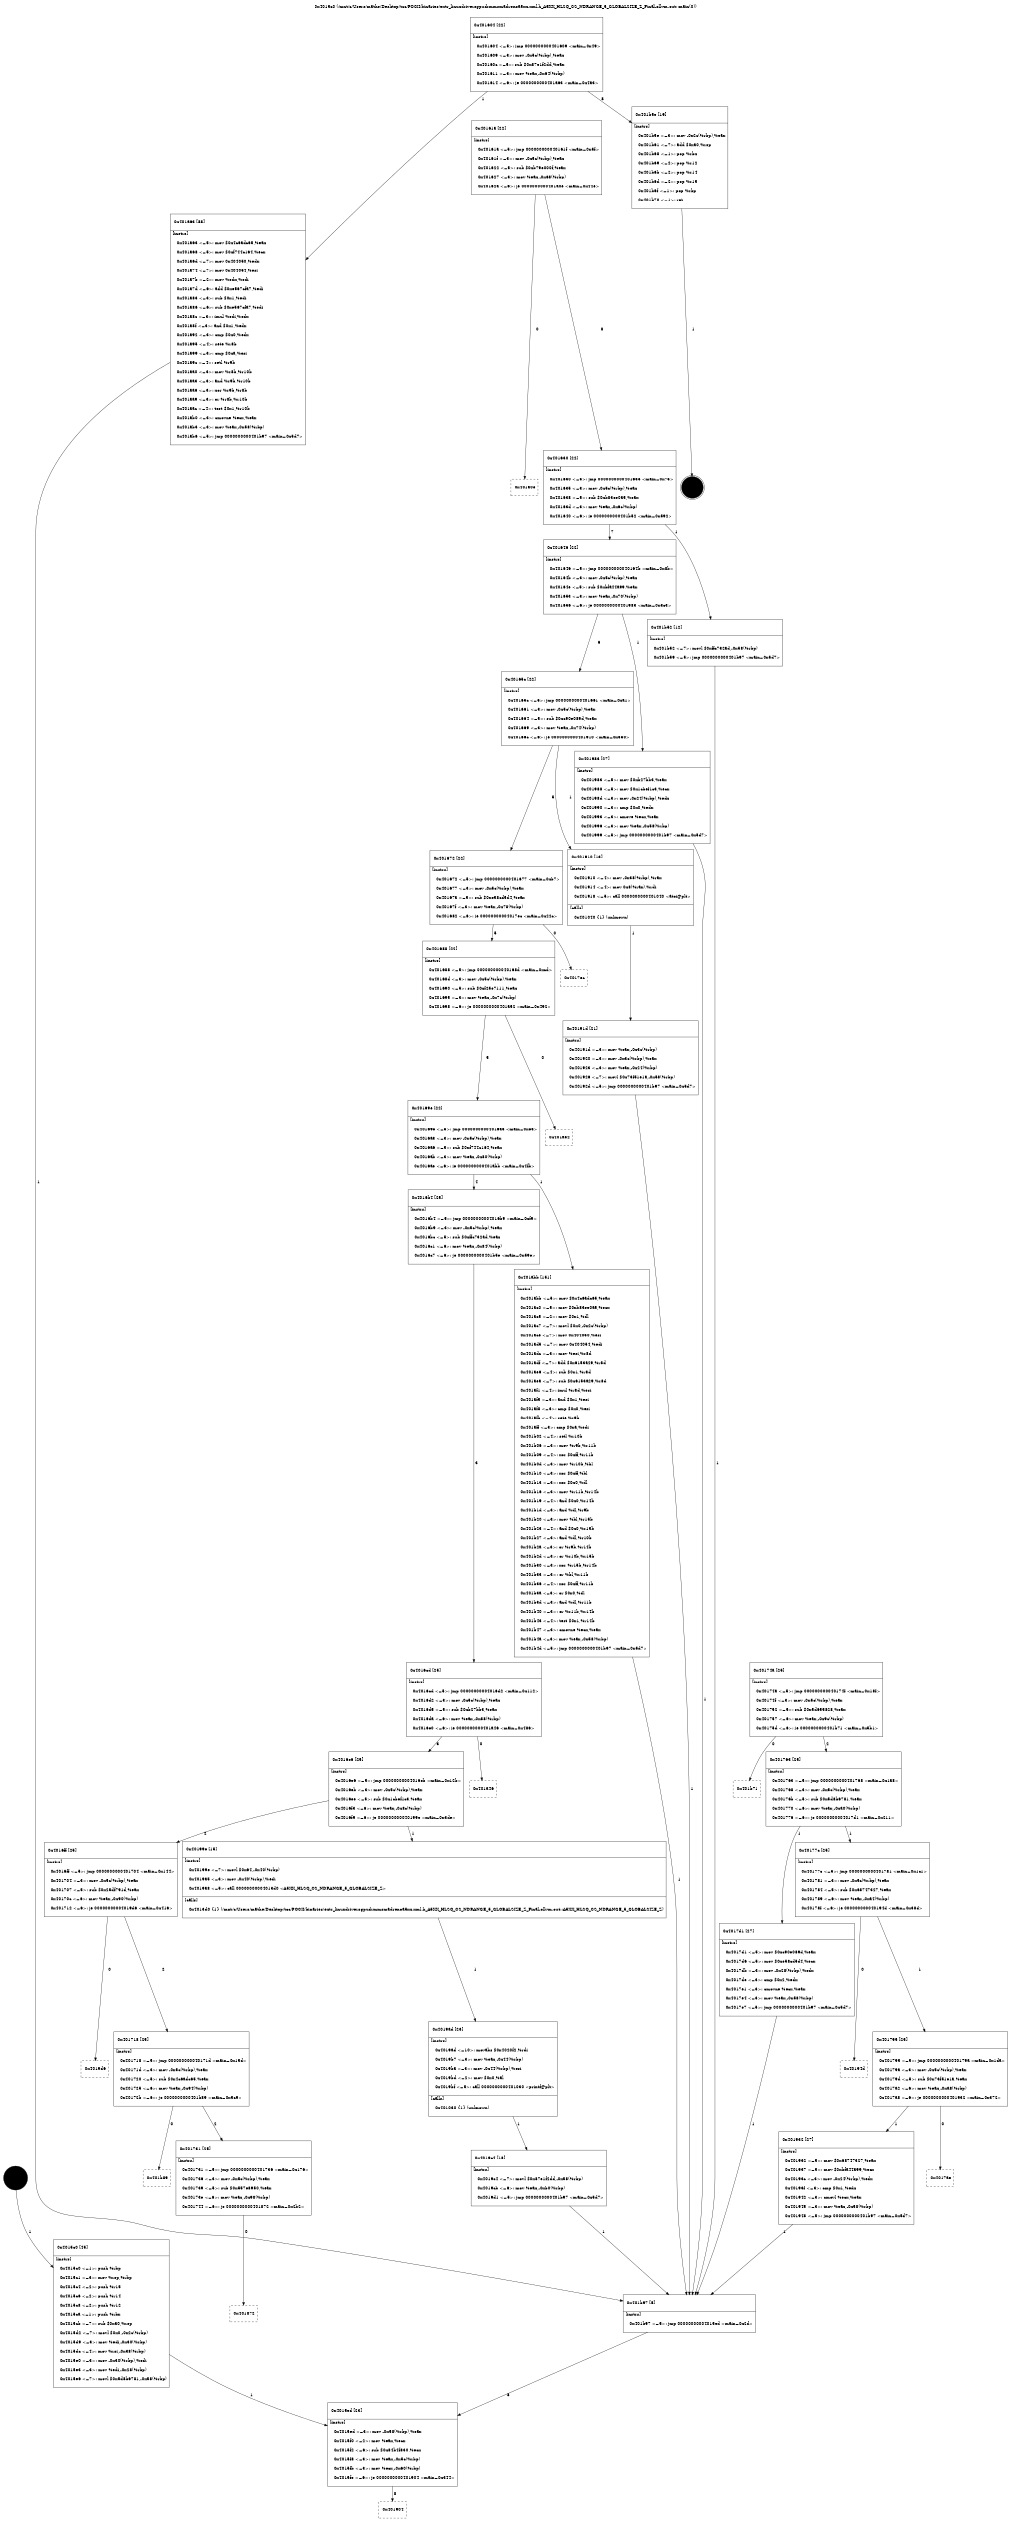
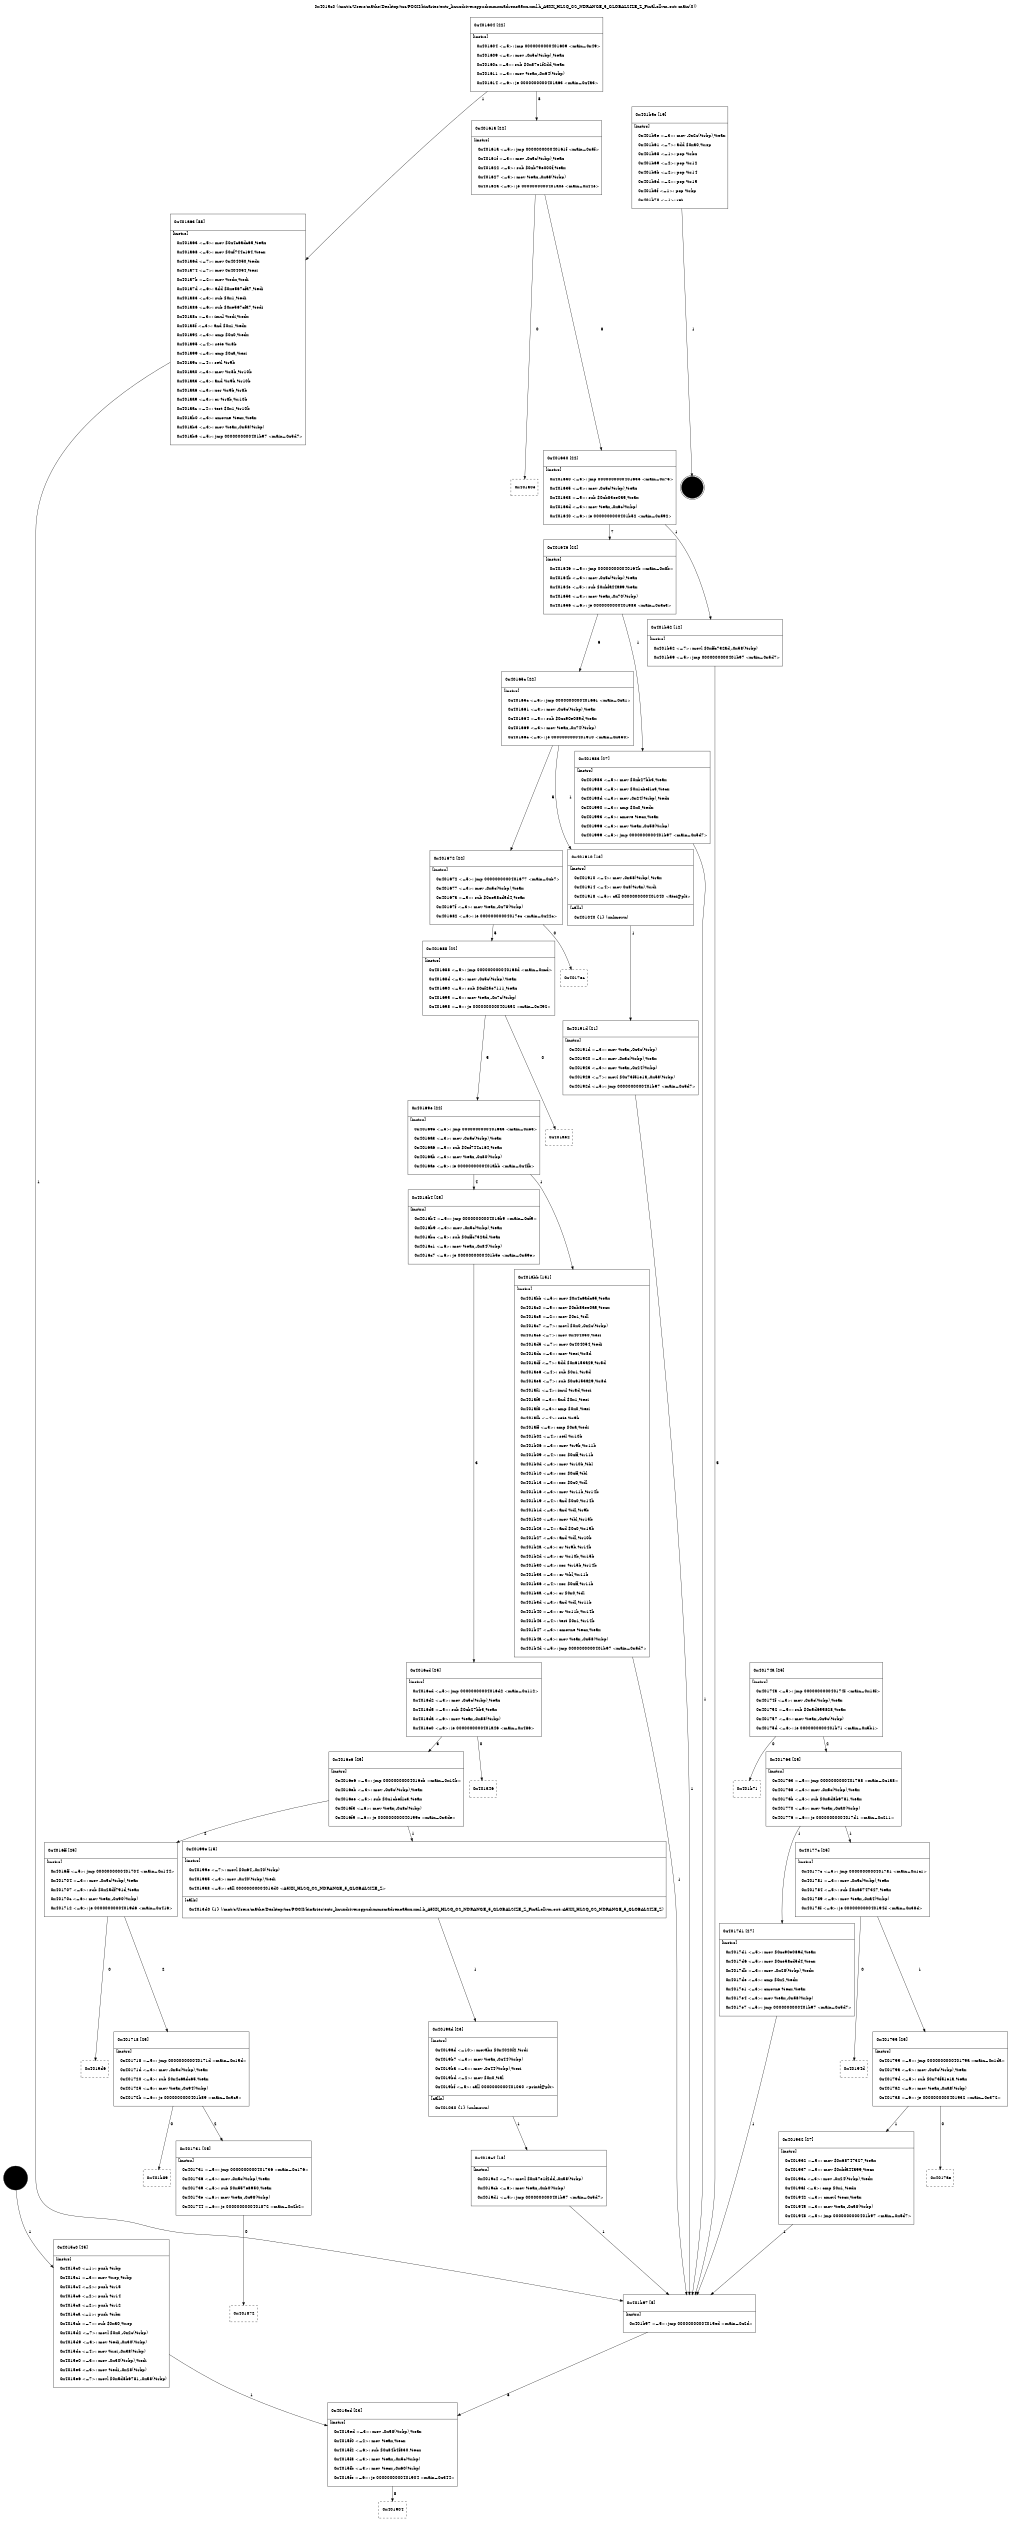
(609, 106) -> (537, 105)
(717, 1463) -> (717, 1463)
